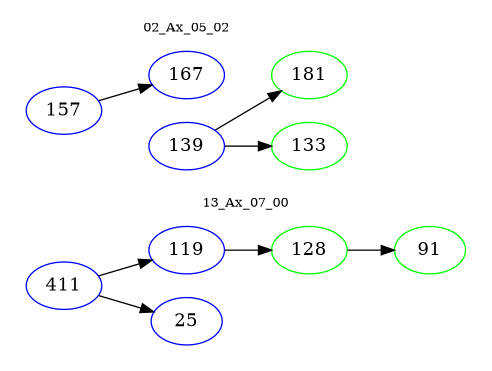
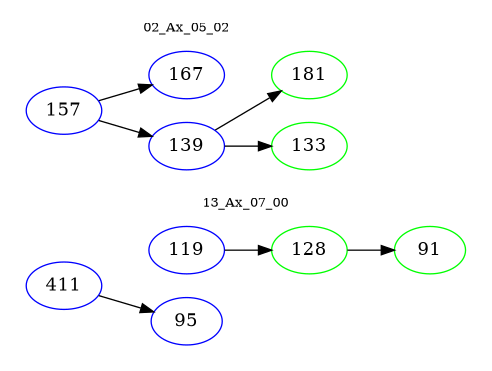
none -> (119, 126)
(119, 270) -> none
(187, 321) -> (187, 321)
